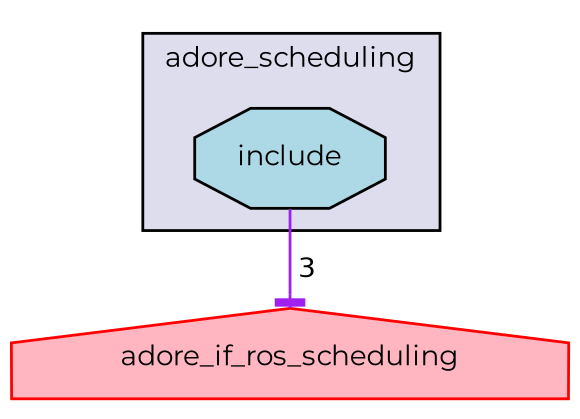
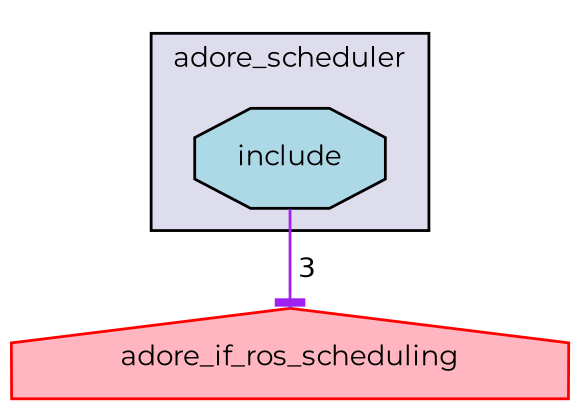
(291, 60) -> (290, 60)
